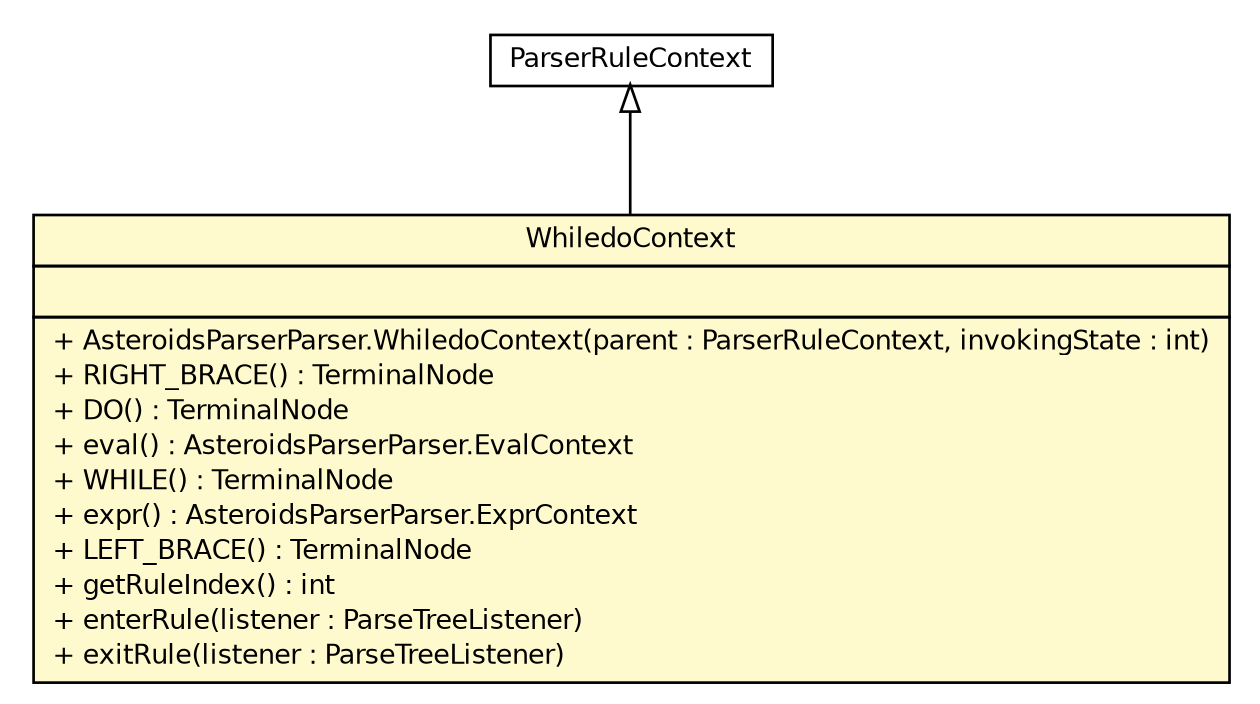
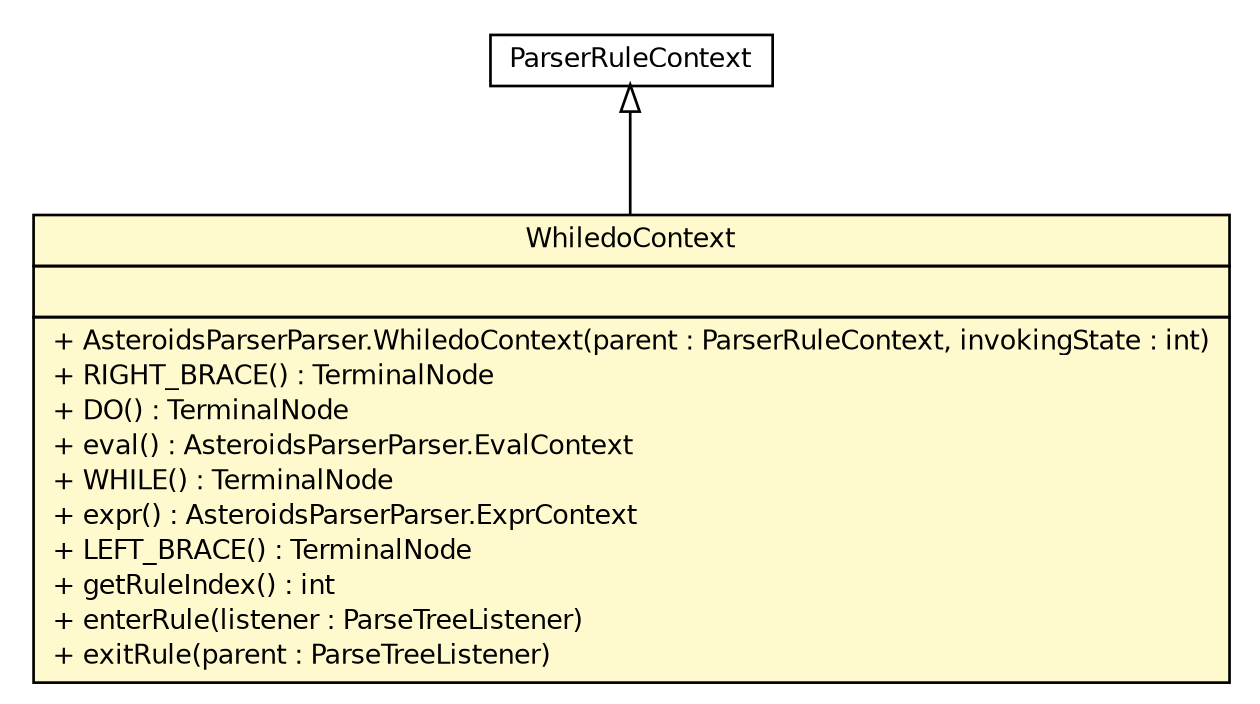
(309, 656) -> (302, 656)
